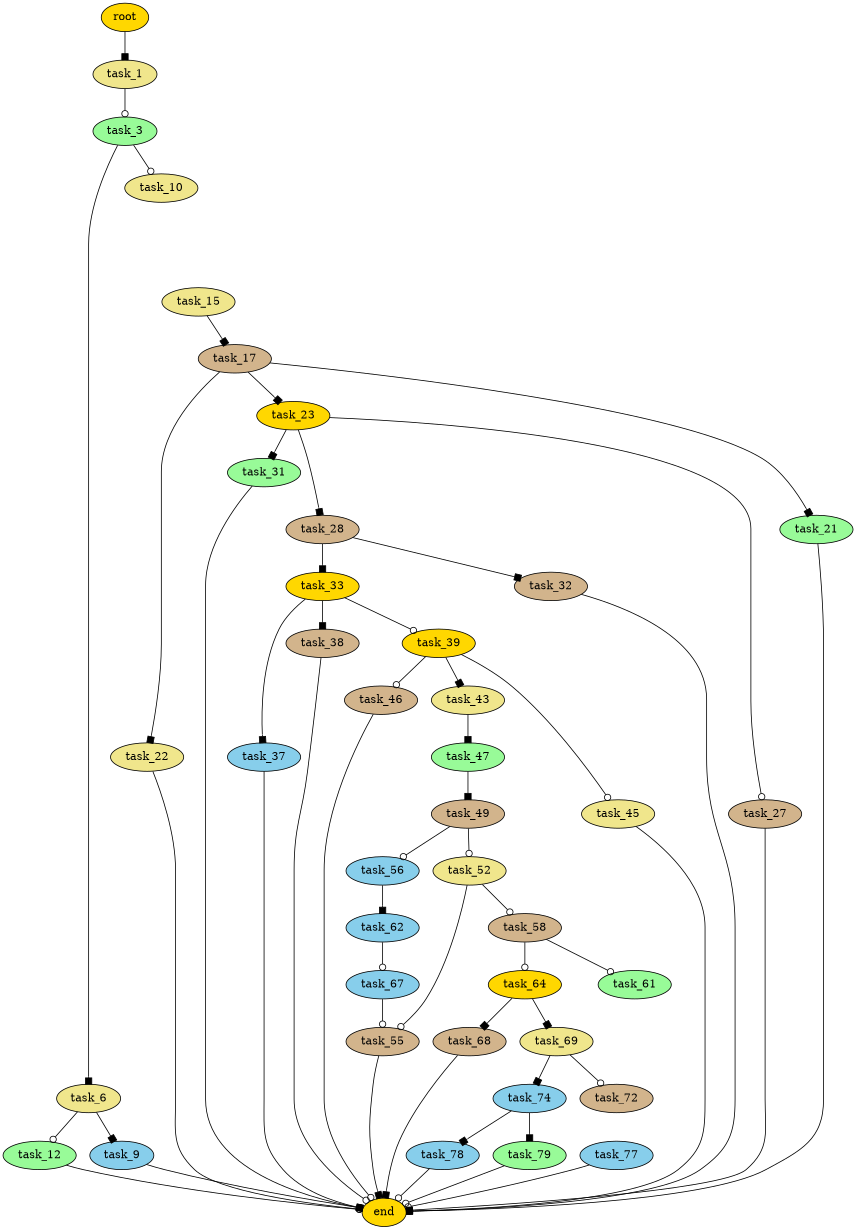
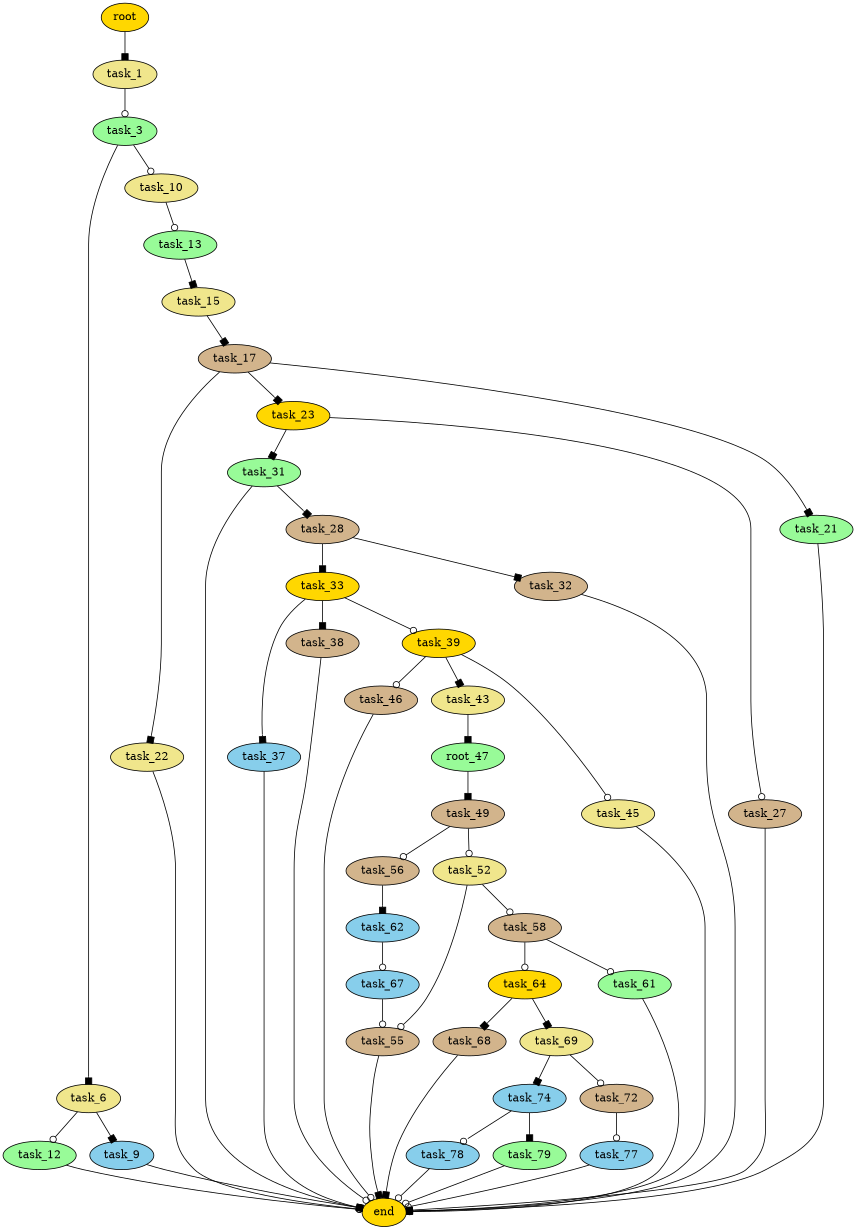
none -> (180, 245)
(310, 468) -> (290, 498)
(468, 757) -> (468, 757)
(383, 871) -> (383, 871)
none -> (617, 1124)
(490, 1125) -> (490, 1125)
none -> (648, 1178)
